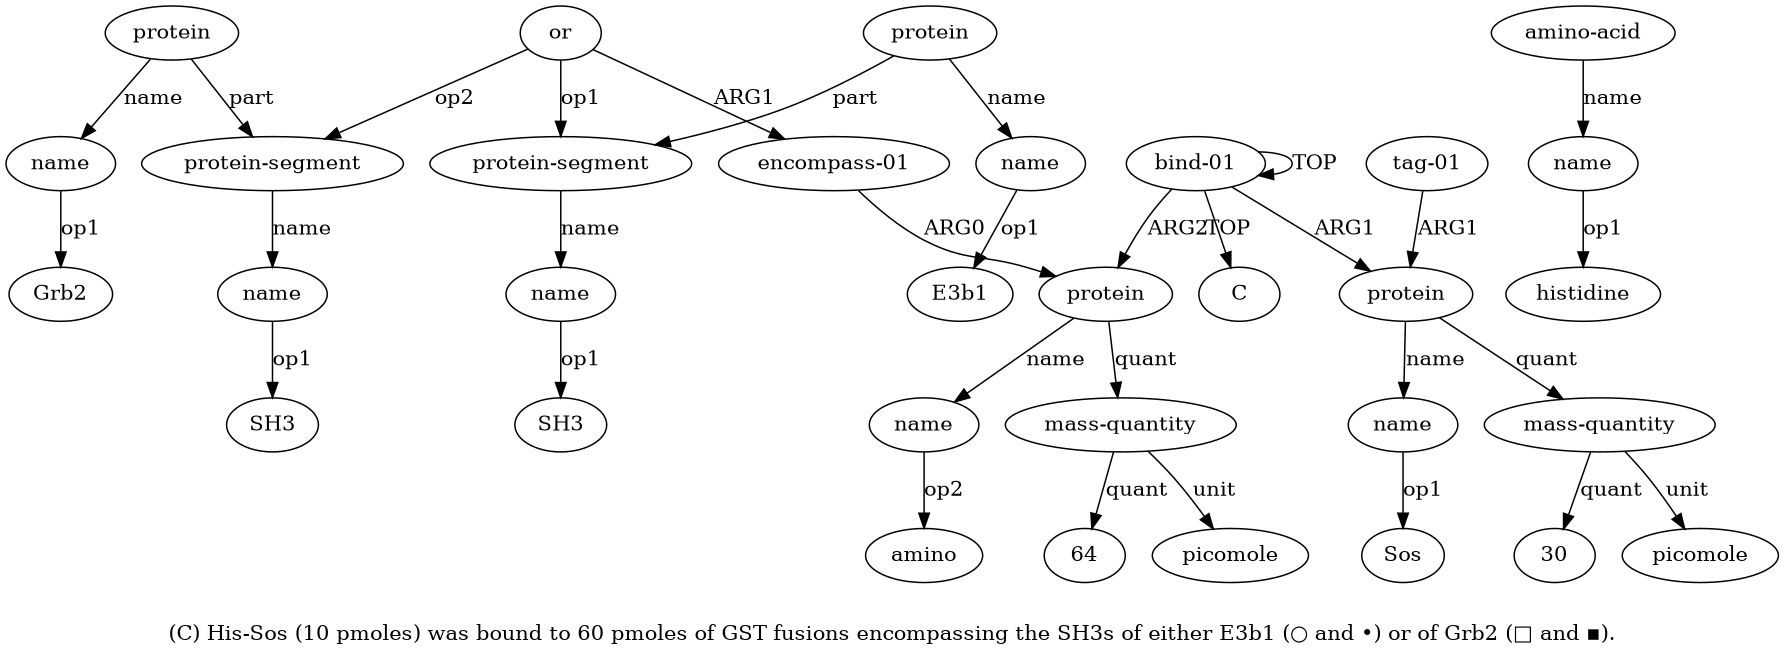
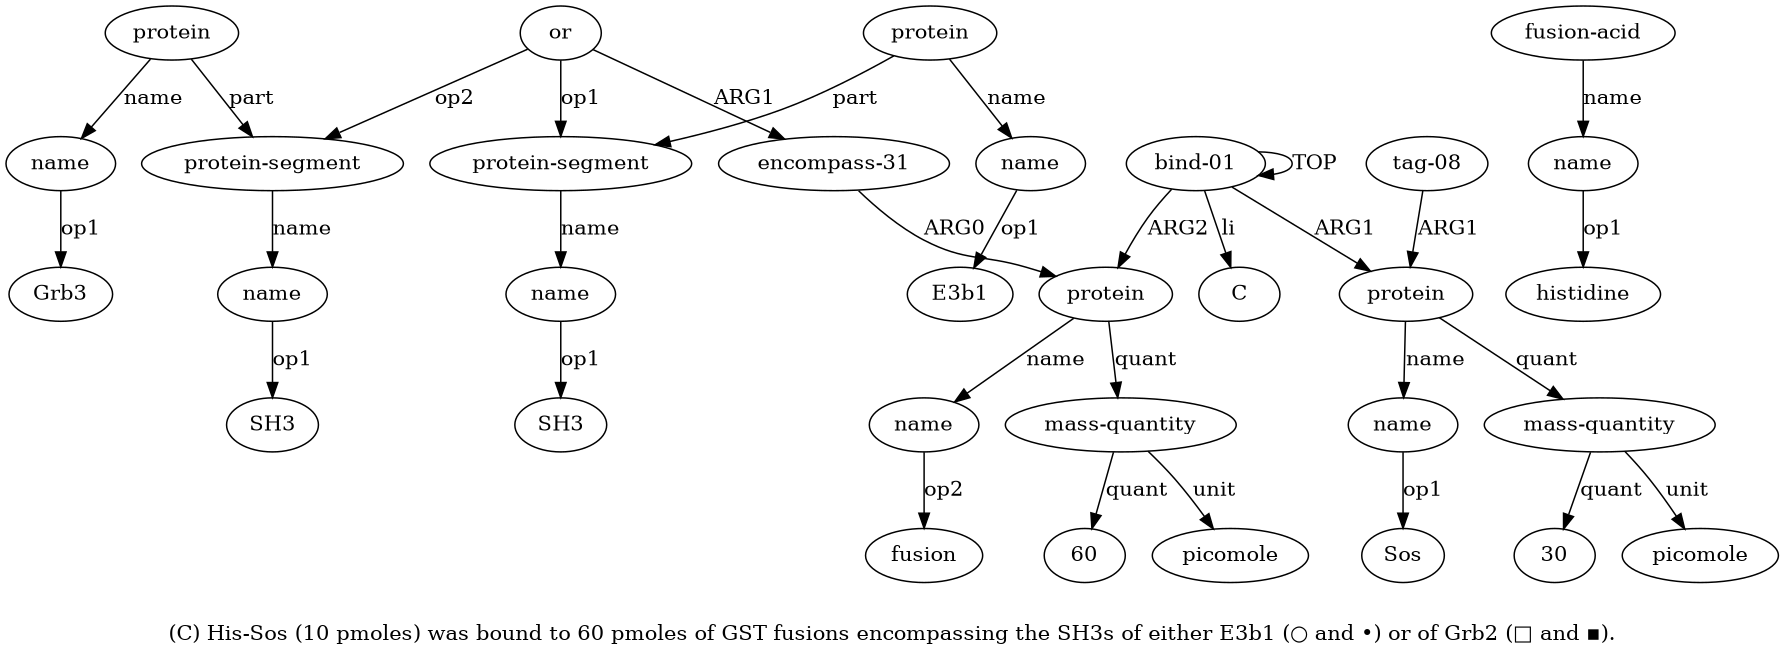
(1583, 33) -> (1583, 33)
(834, 164) -> (834, 164)
(1427, 164) -> (1427, 164)
(1229, 229) -> (1229, 229)
(61, 294) -> (61, 294)
(924, 556) -> (924, 556)
(1085, 556) -> (1085, 556)
